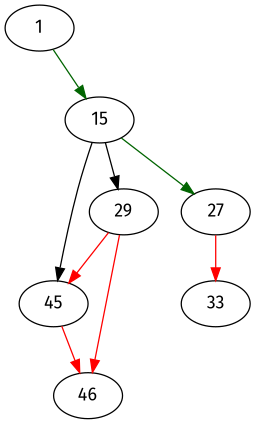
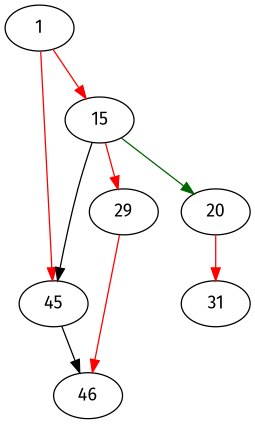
(66, 69) -> (66, 69)
(110, 160) -> (110, 160)
(216, 212) -> (216, 212)
(93, 253) -> (46, 159)
(216, 304) -> (216, 304)
(68, 343) -> (68, 343)
